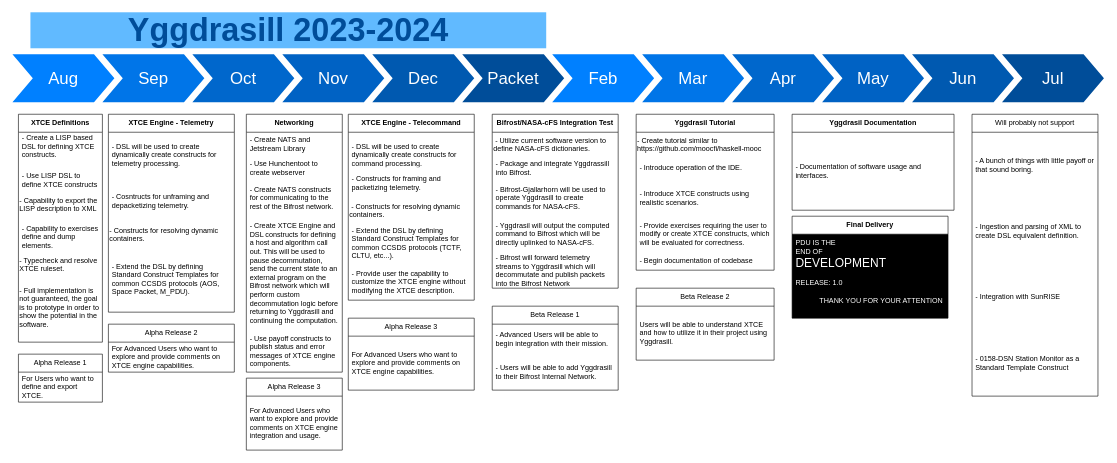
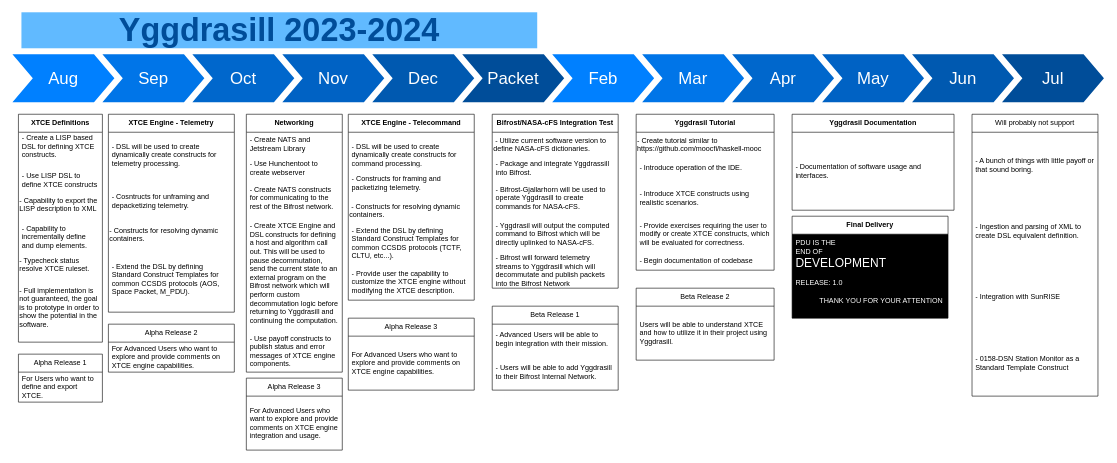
(288, 30) -> (279, 30)
(61, 237) -> (61, 237)
(61, 265) -> (61, 265)
